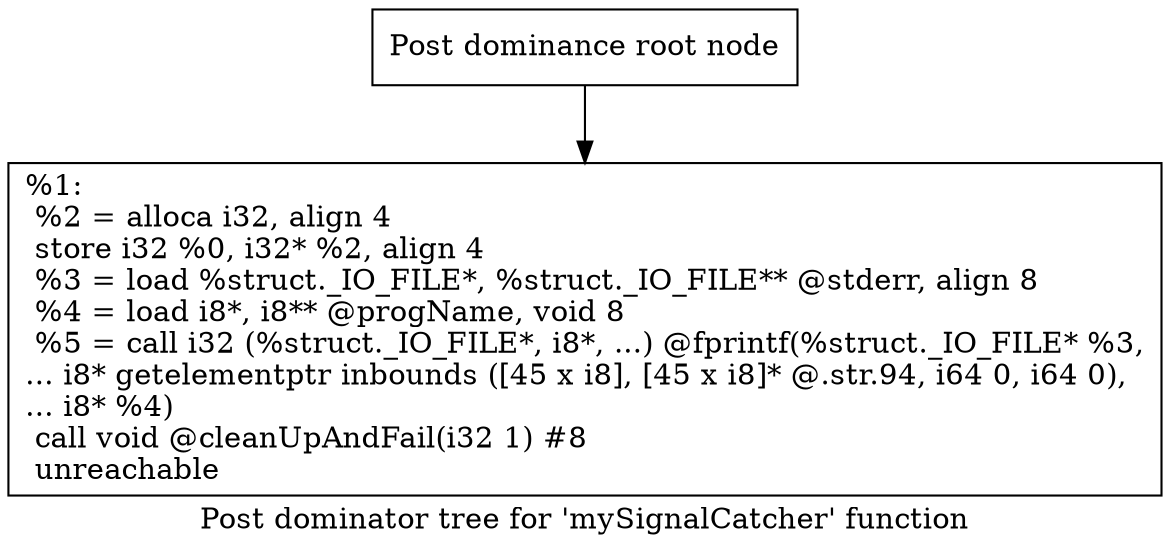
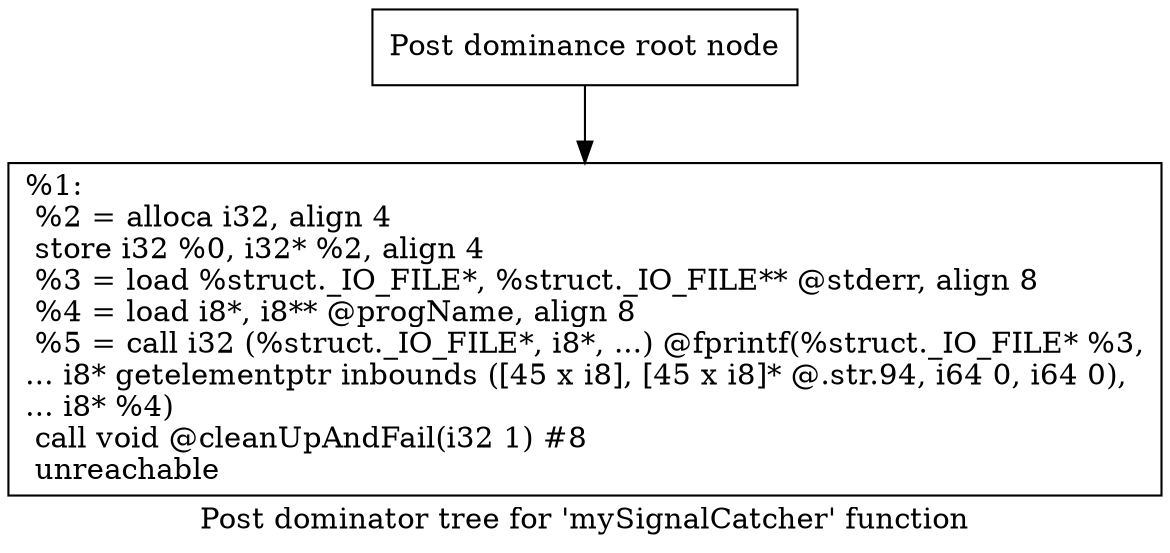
(326, 312) -> (331, 312)
